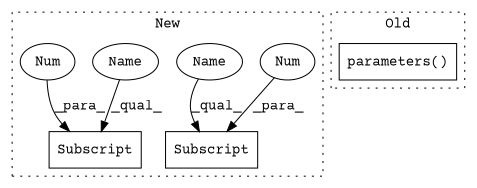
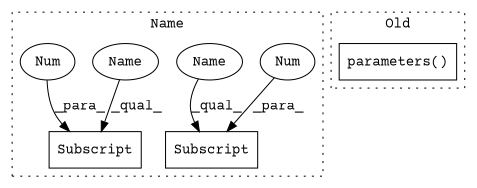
(168, 24) -> (168, 24)
